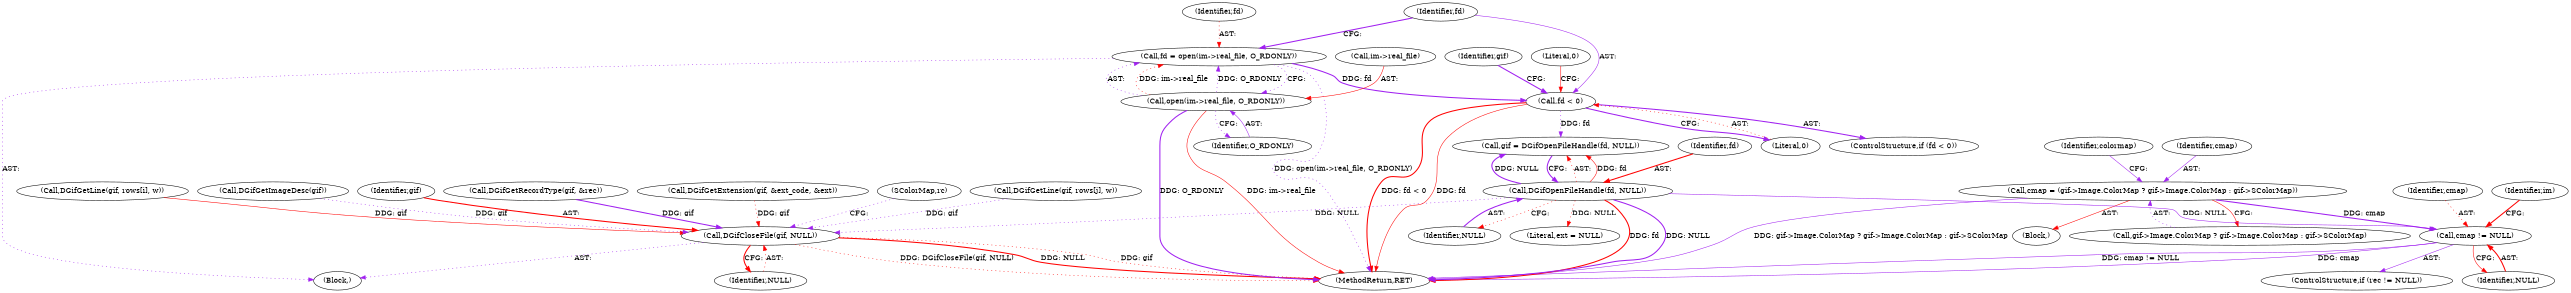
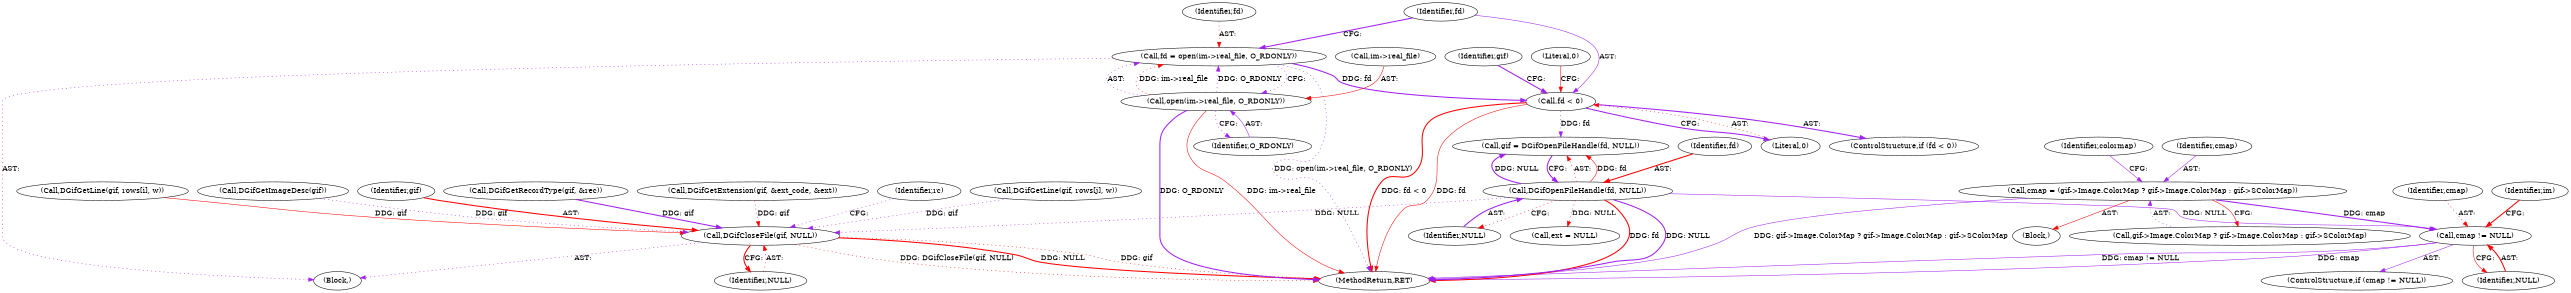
(919, 191) -> (919, 191)
(1565, 236) -> (1565, 236)
(2357, 281) -> (2357, 281)
